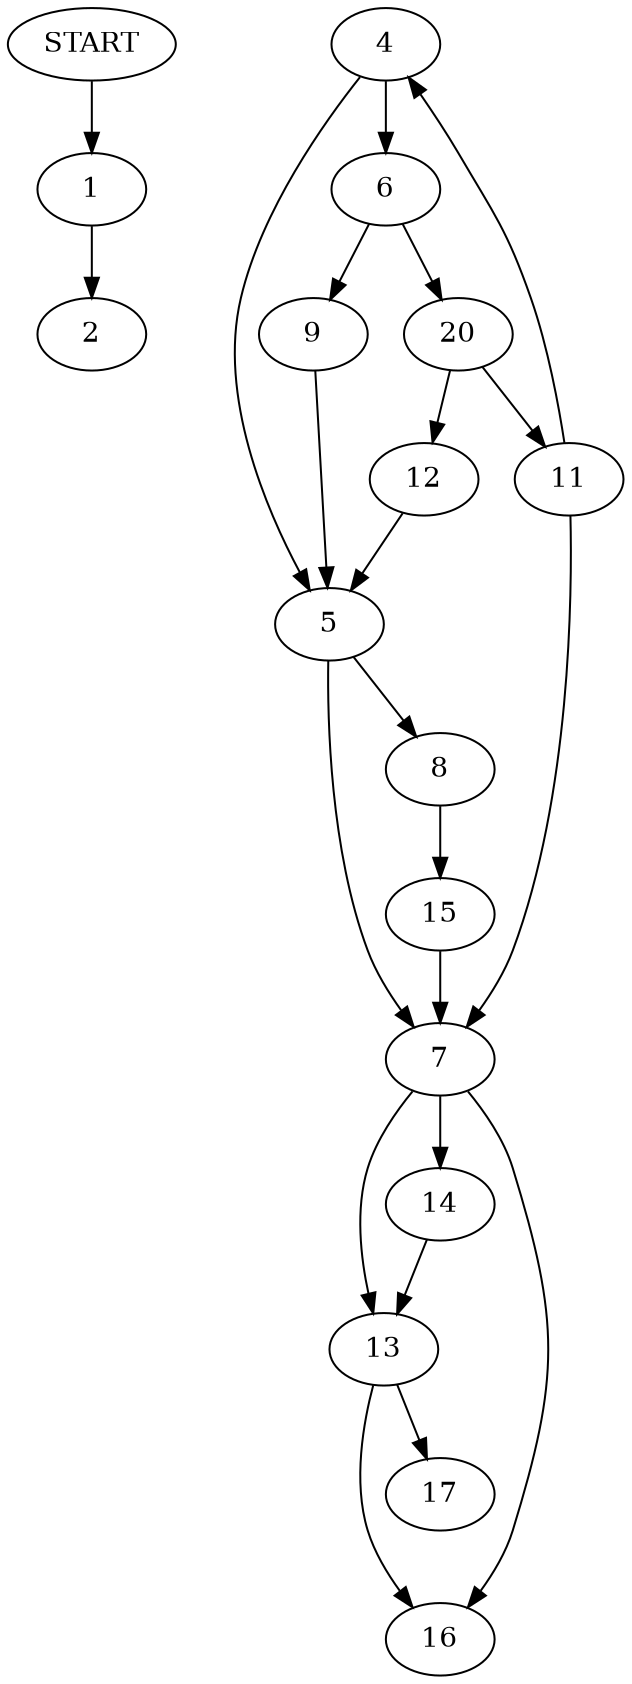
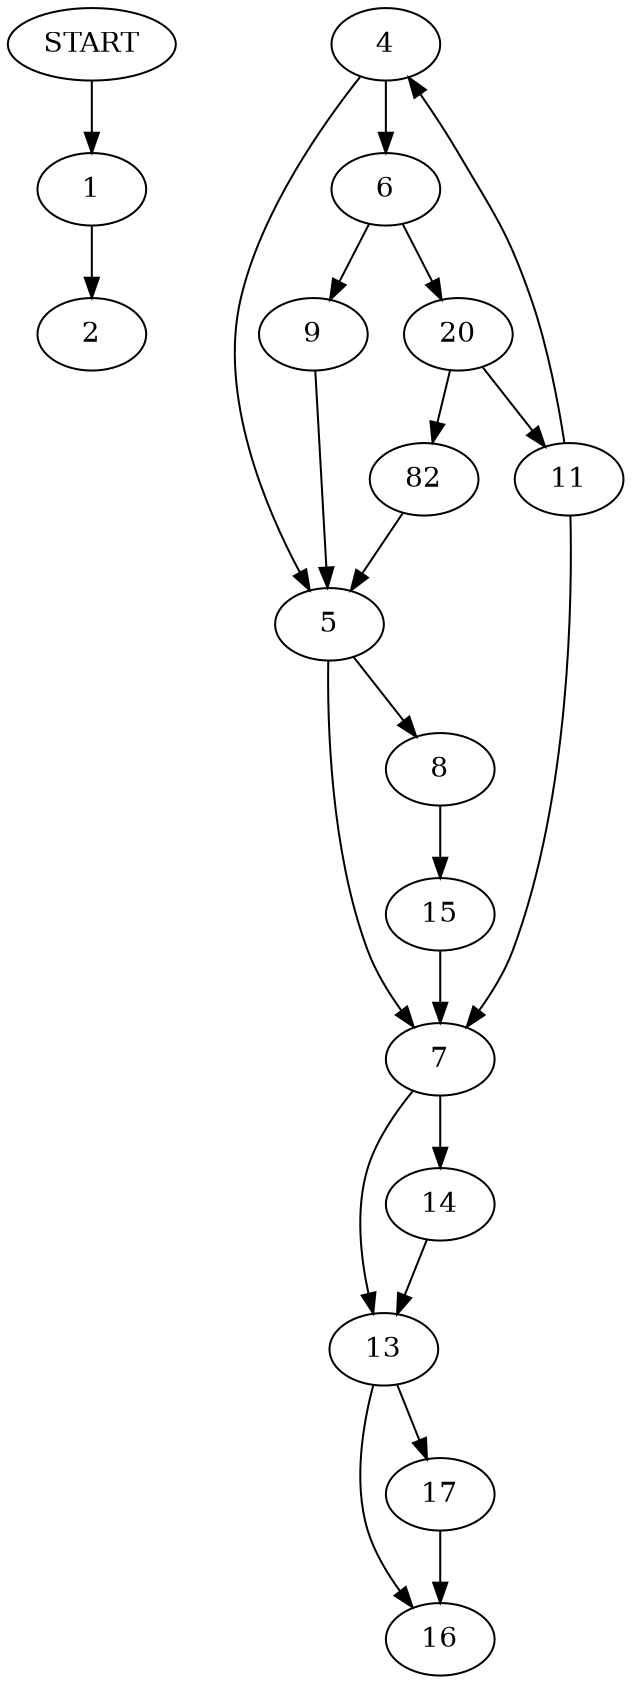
(424, 479) -> (424, 479)
(548, 1339) -> (440, 1557)
